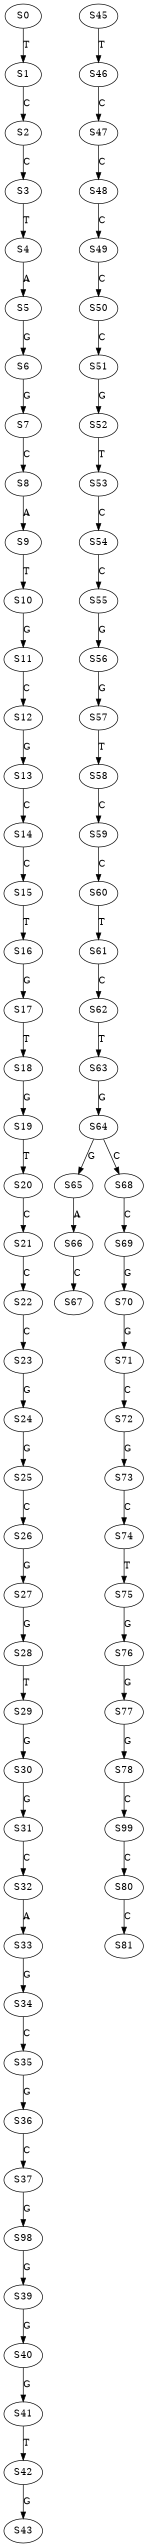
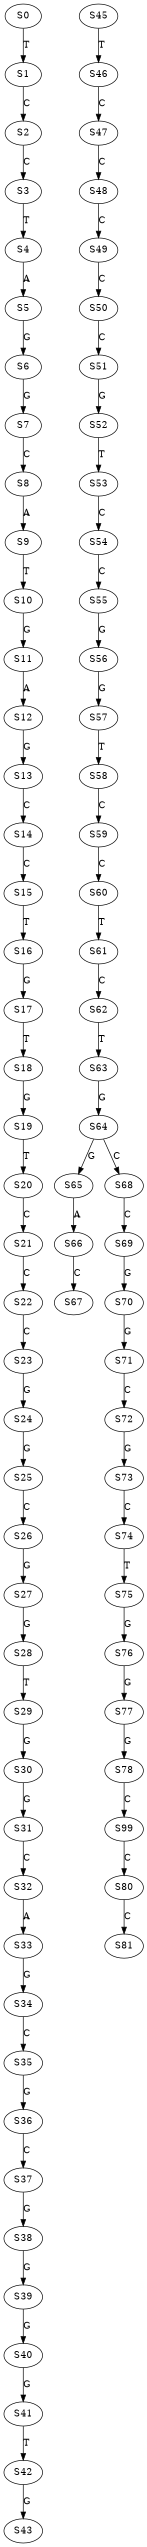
(27, 689) -> (27, 689)
(23, 2238) -> (23, 2238)
